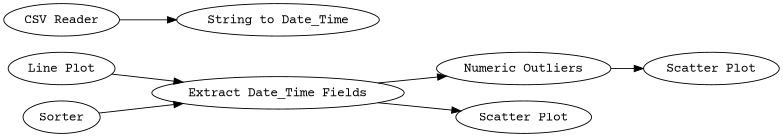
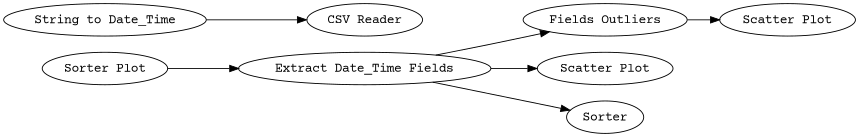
(144, 20) -> (252, 20)
(62, 69) -> (105, 69)
(524, 69) -> (605, 20)
(136, 109) -> (497, 95)
